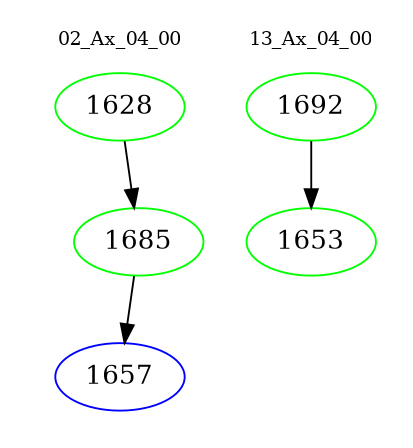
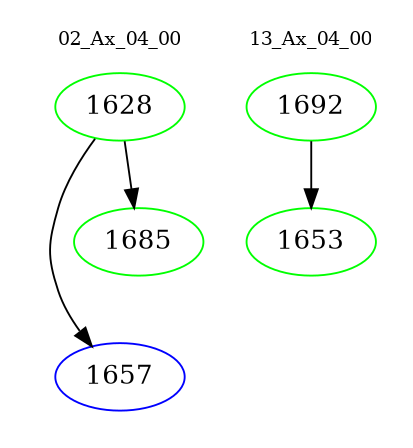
(131, 300) -> (52, 233)
